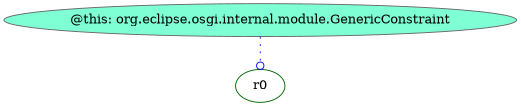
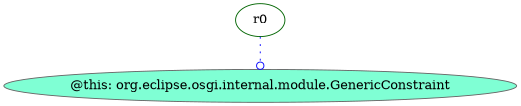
(260, 49) -> (260, 49)
